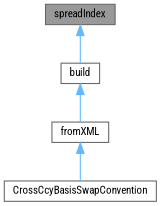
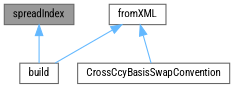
(80, 108) -> (84, 47)
